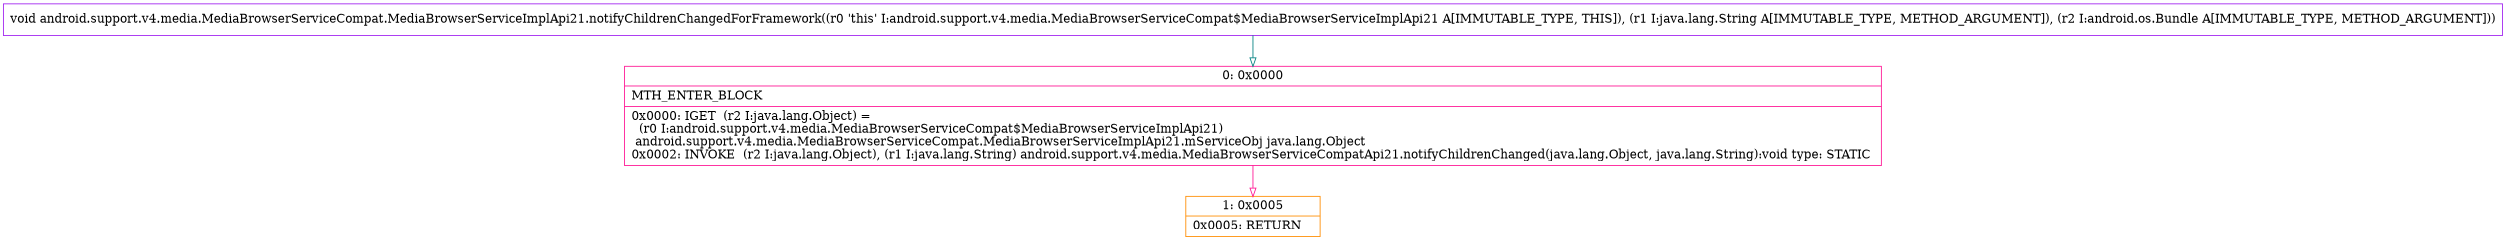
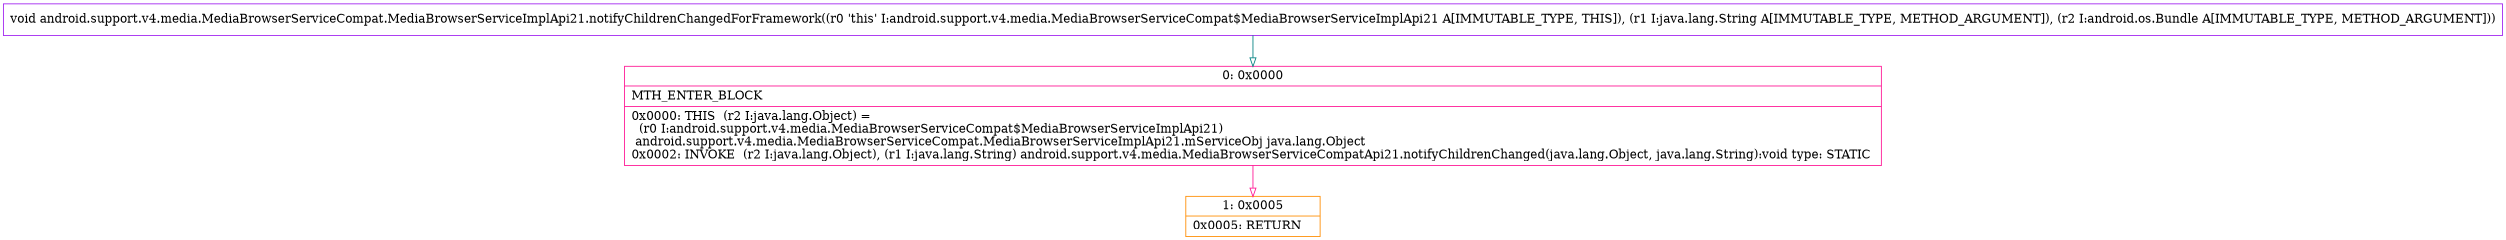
(753, 116) -> (753, 116)
